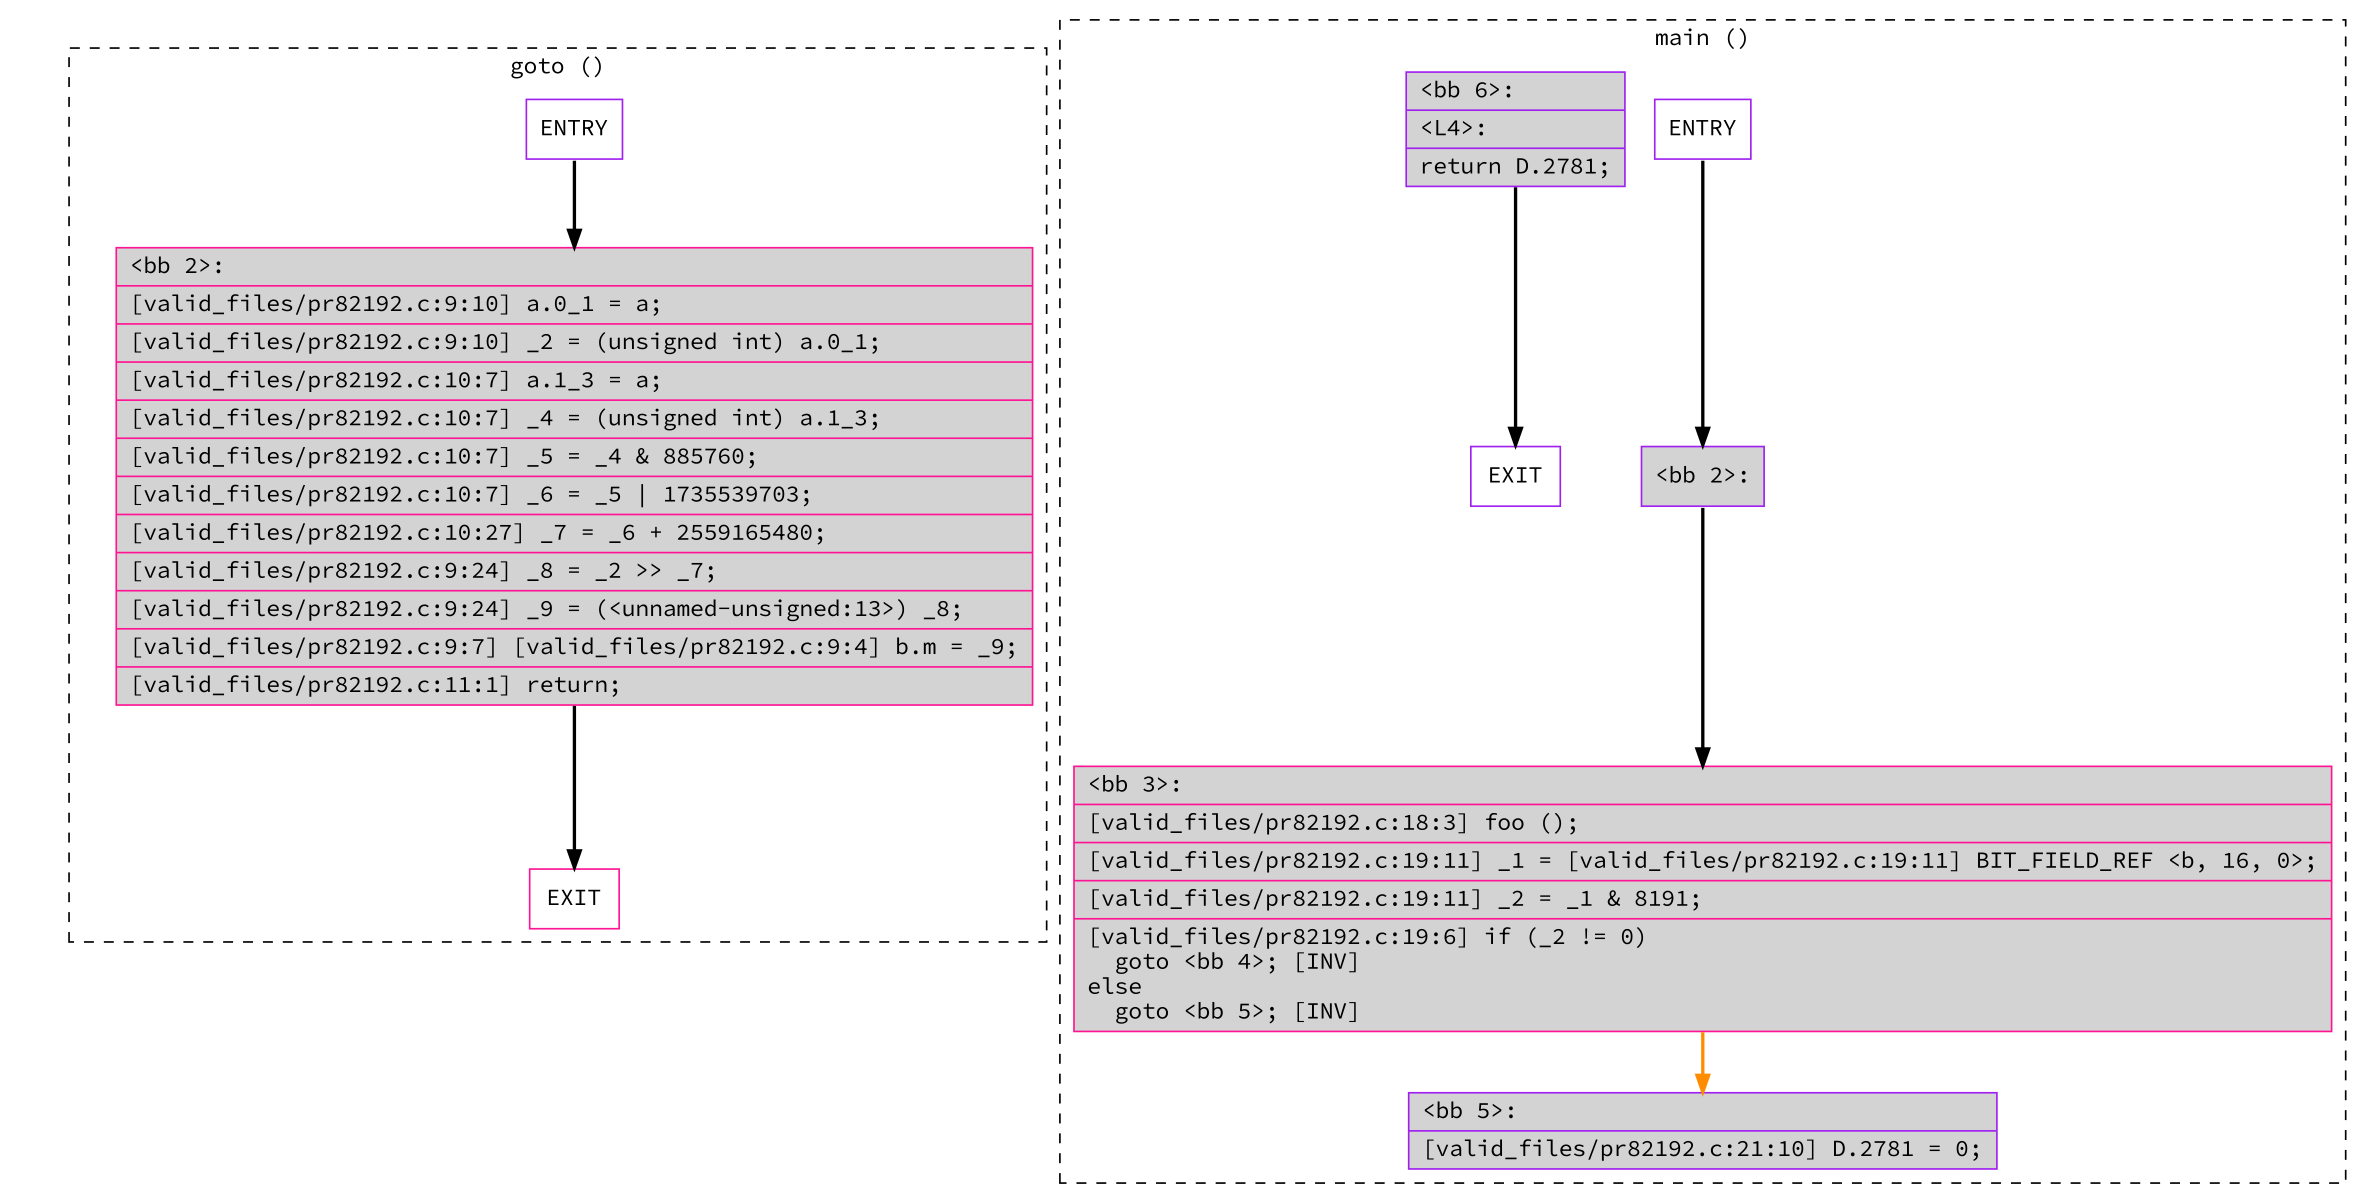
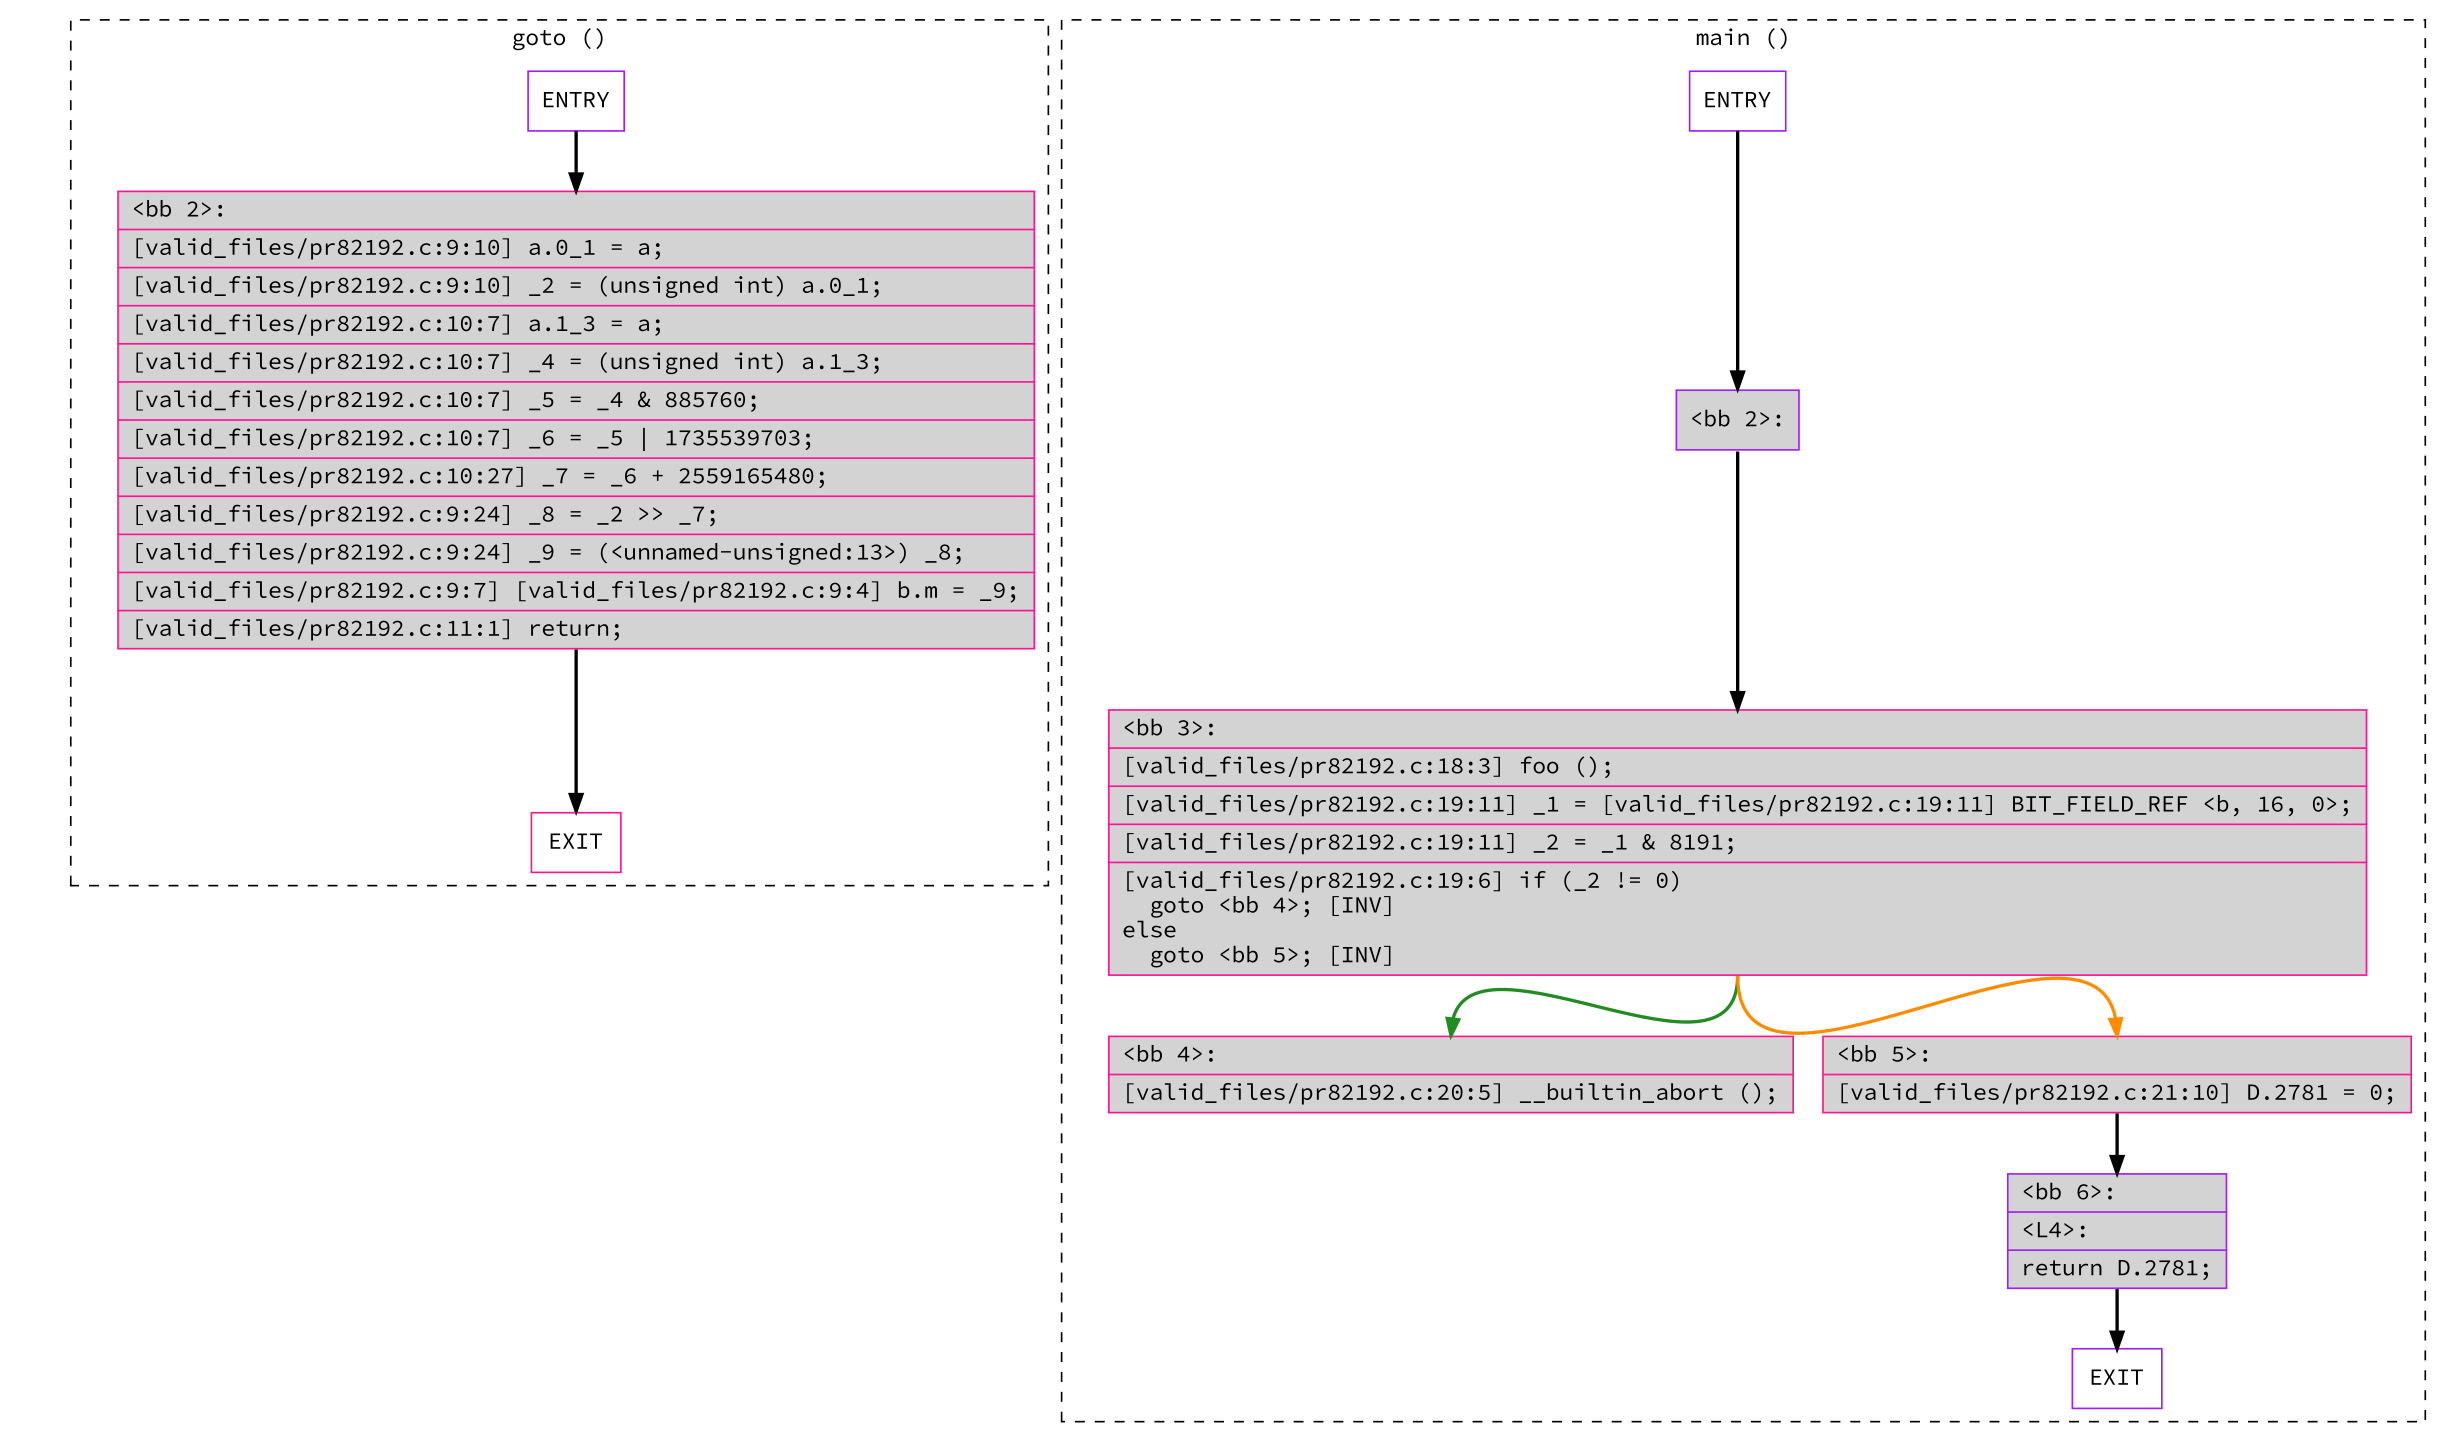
none -> (1451, 1075)
(1703, 1131) -> (2117, 1075)
none -> (2117, 1135)
